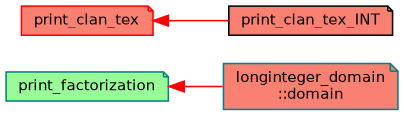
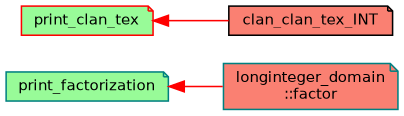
(87, 21) -> (87, 21)
(311, 21) -> (311, 21)
(311, 86) -> (311, 86)
